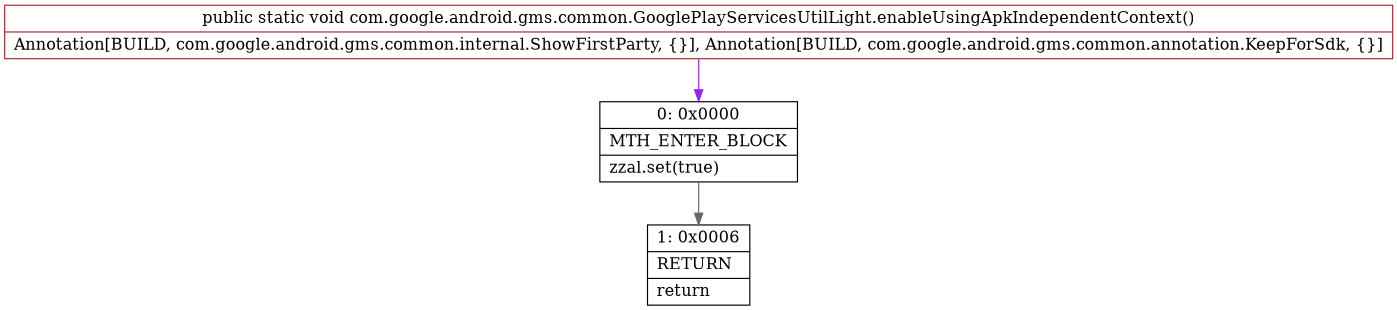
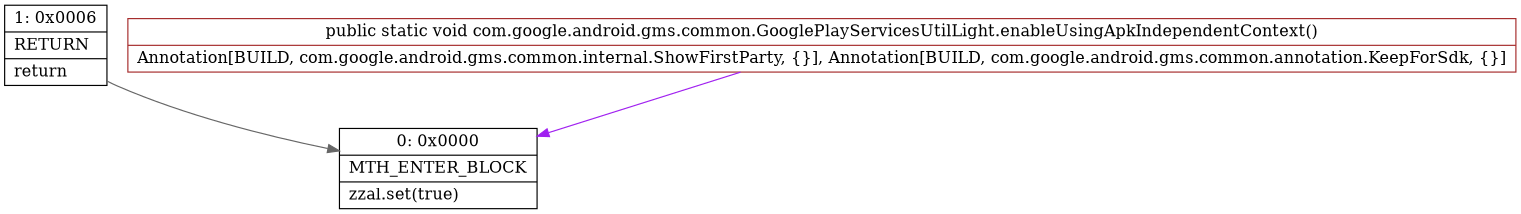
(699, 198) -> (216, 121)
